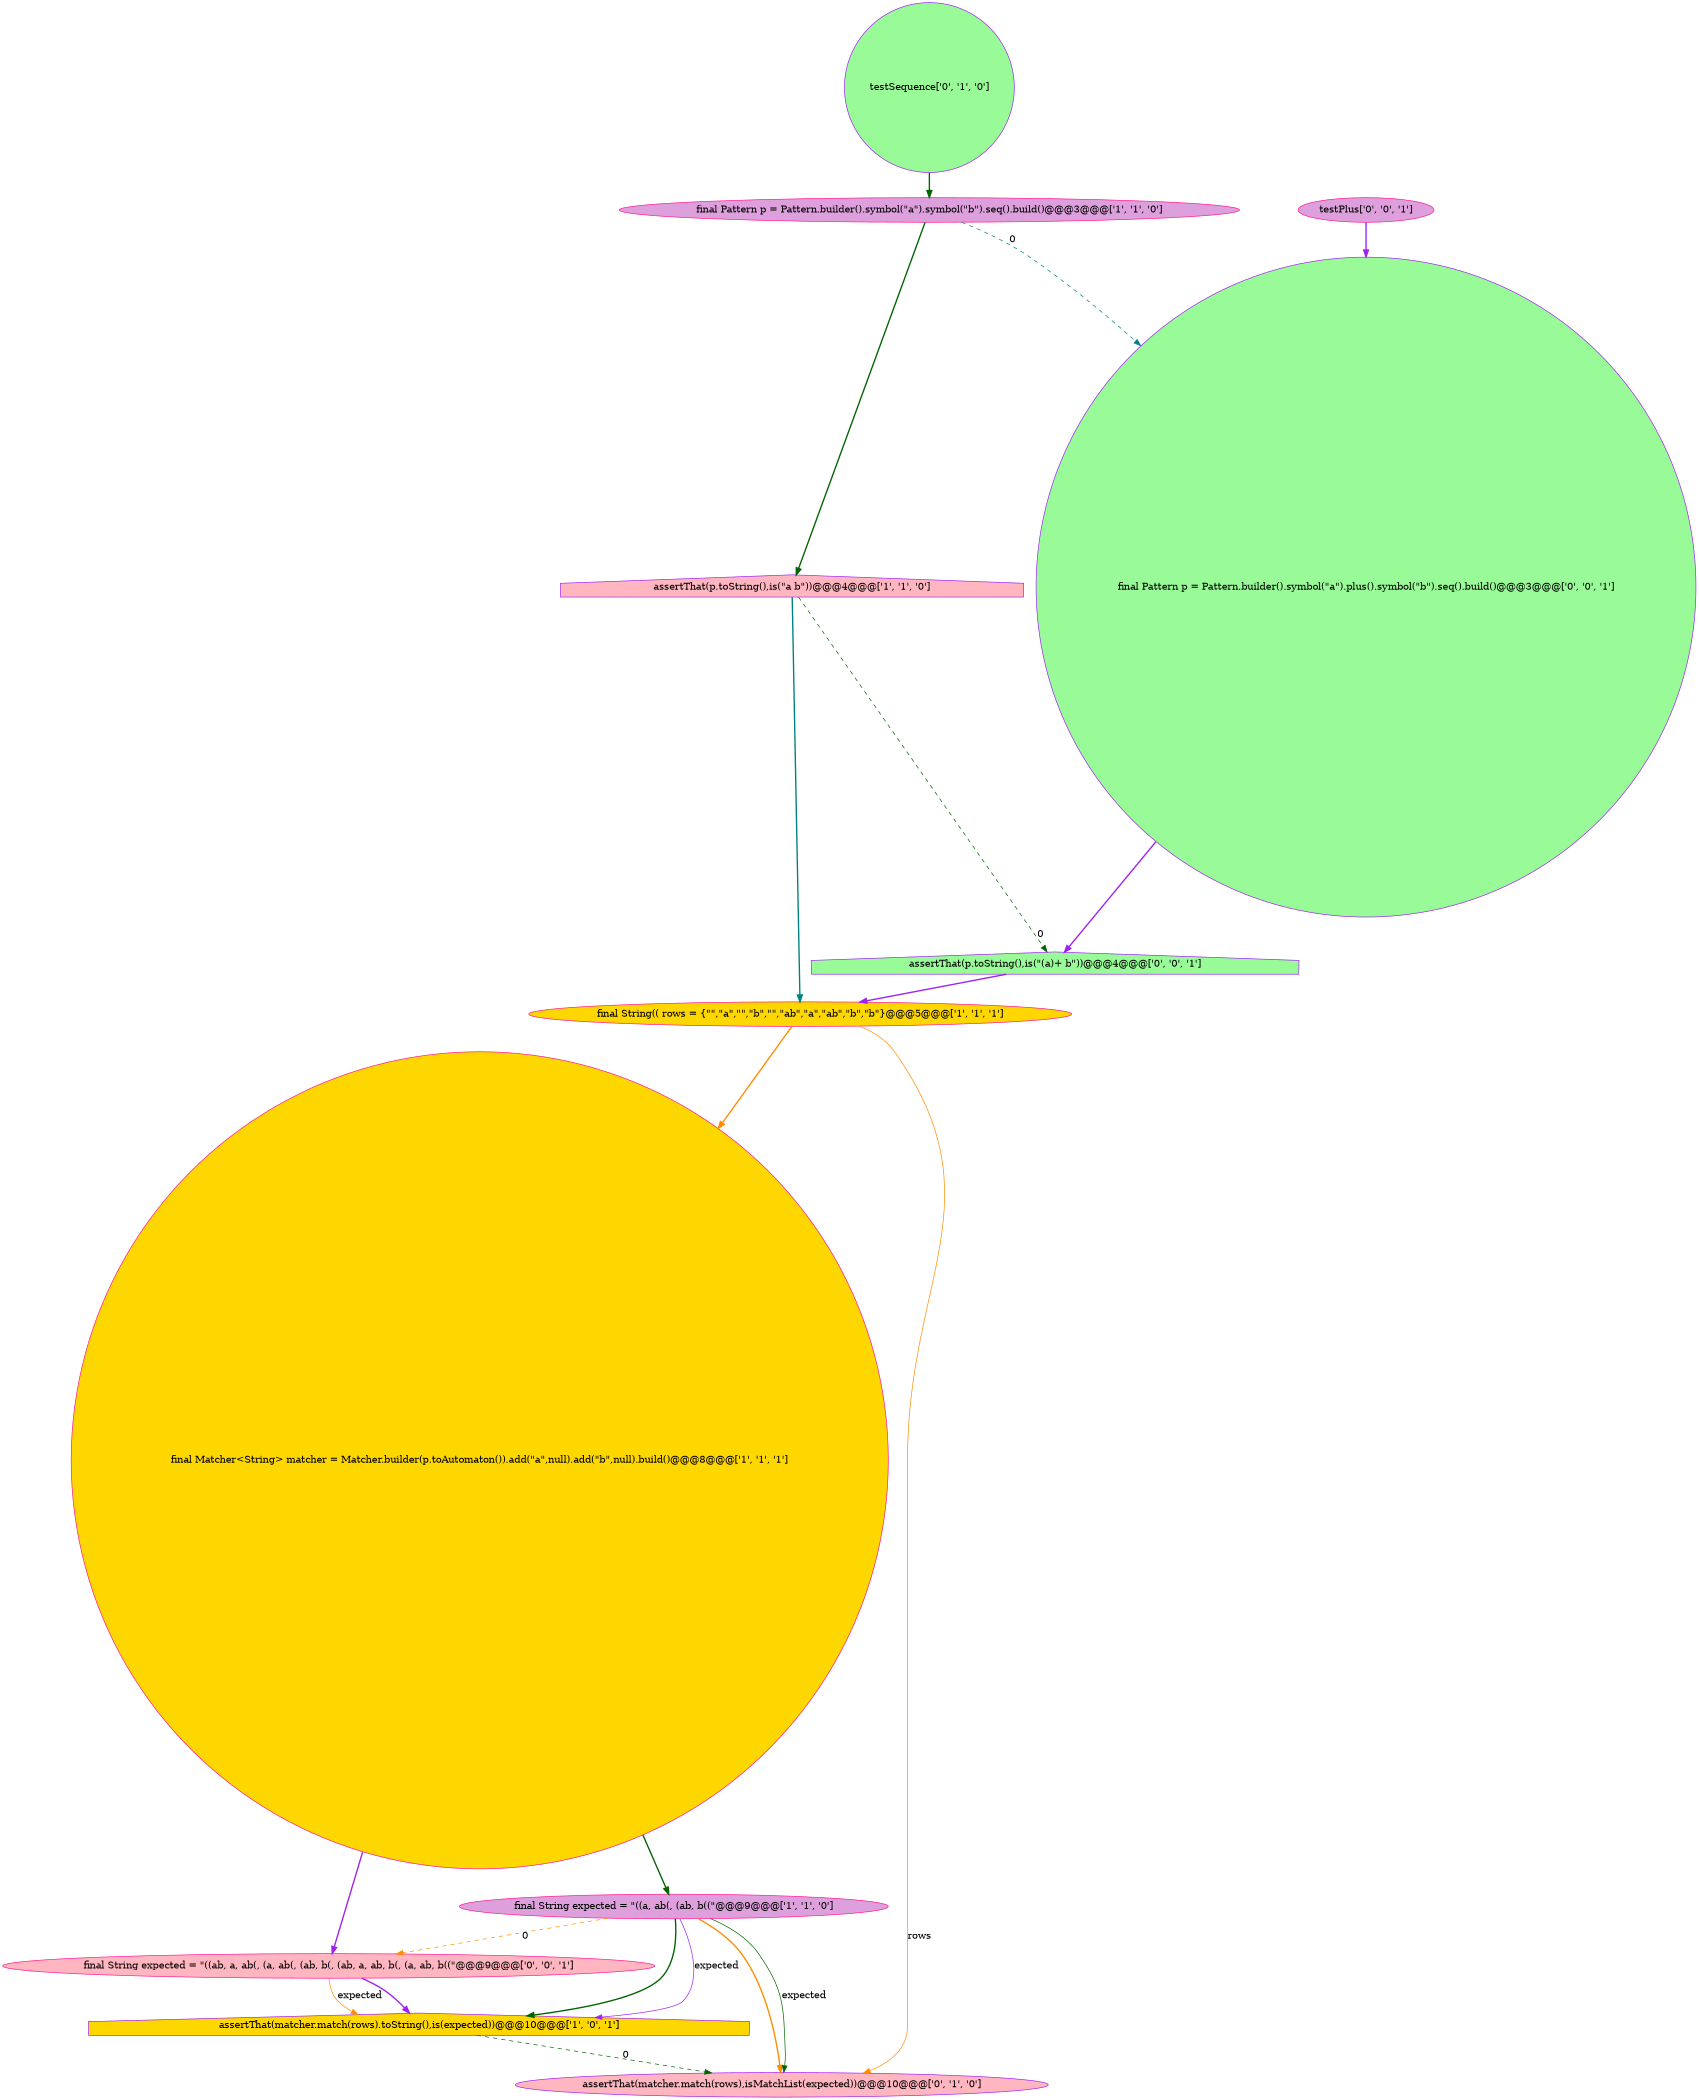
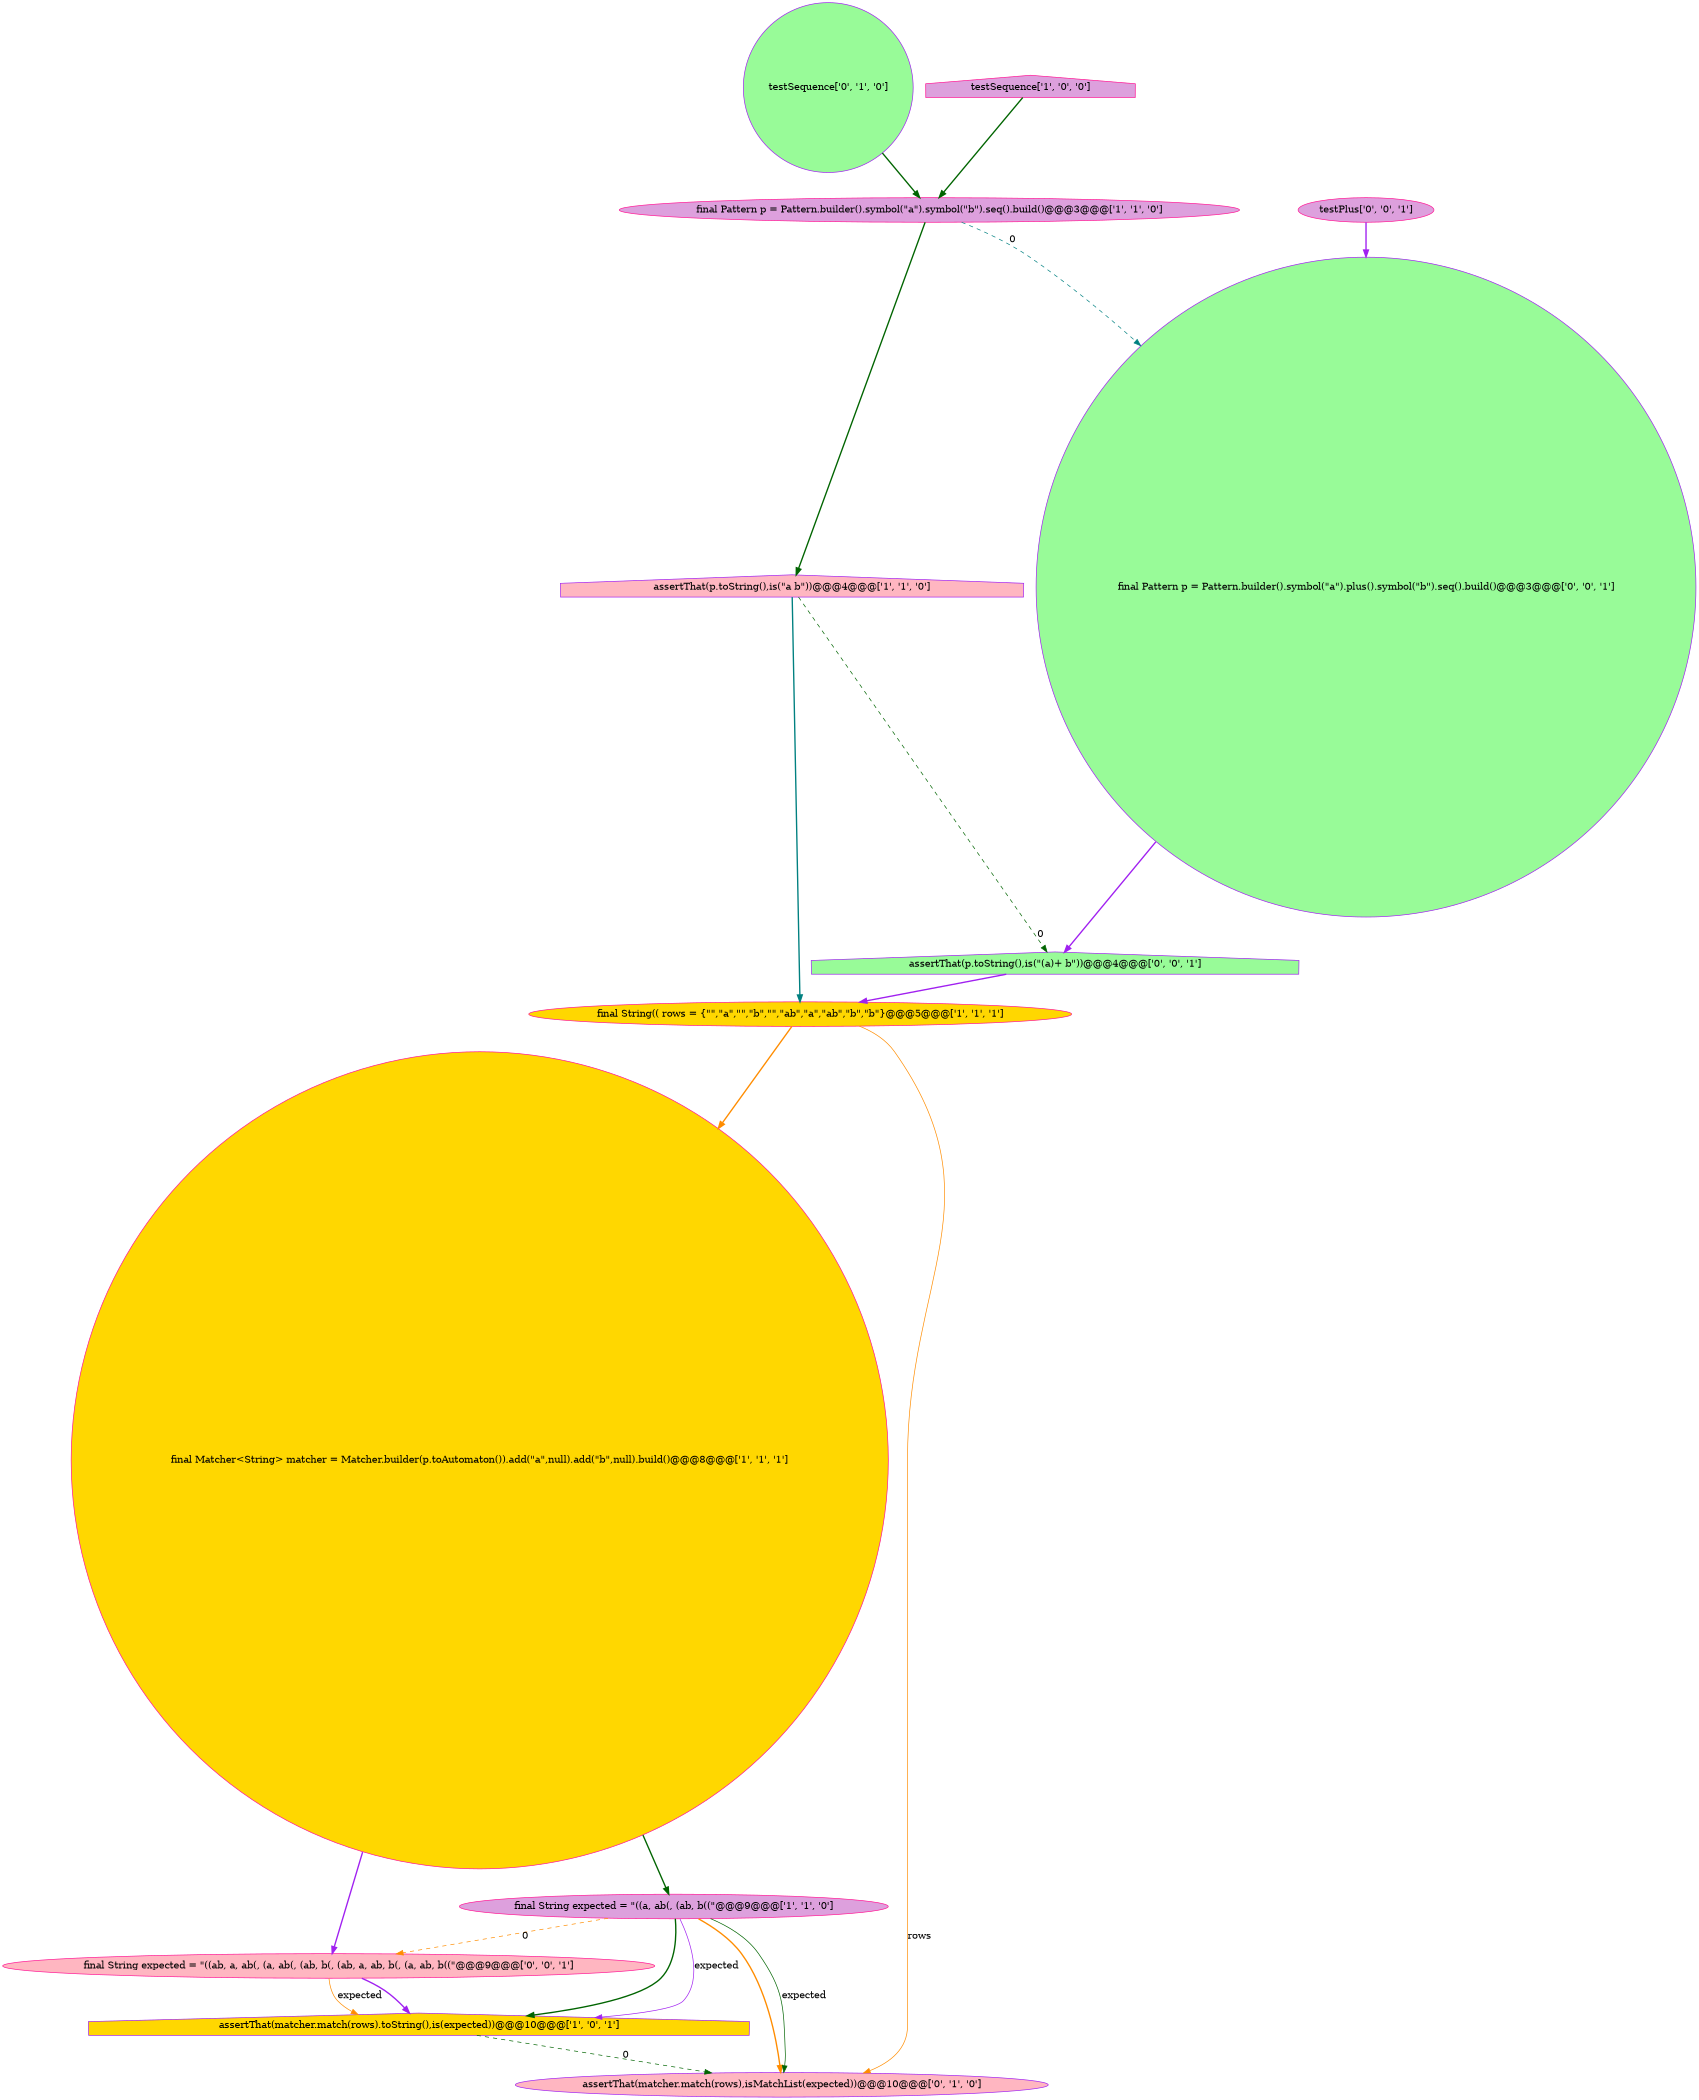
none -> (1031, 88)
